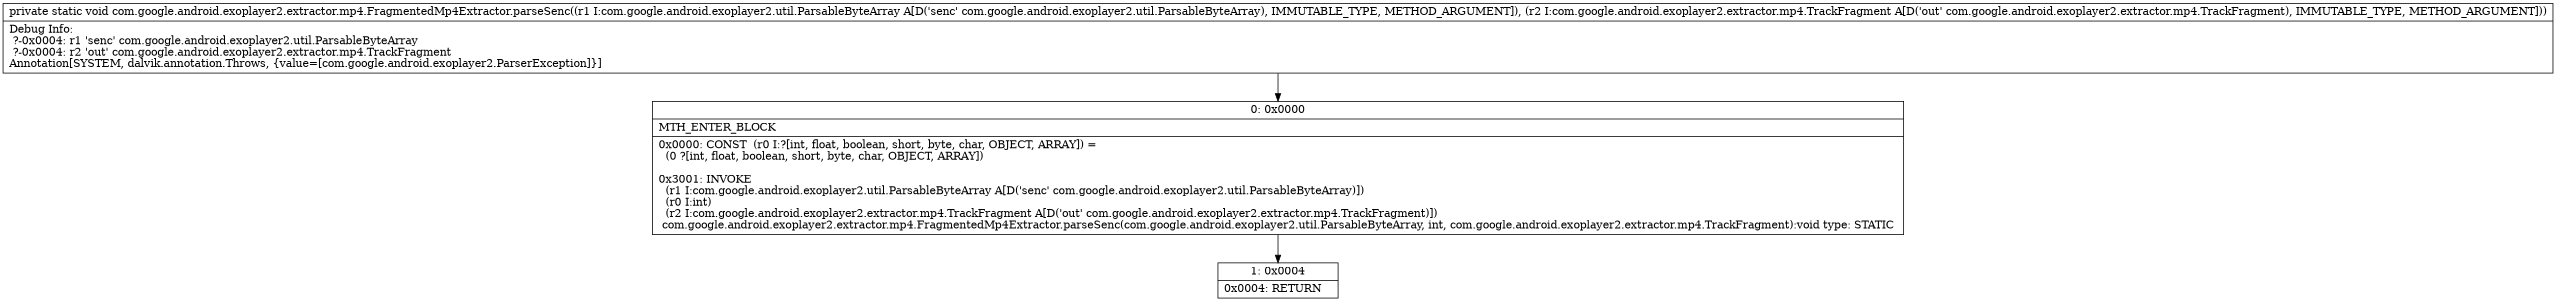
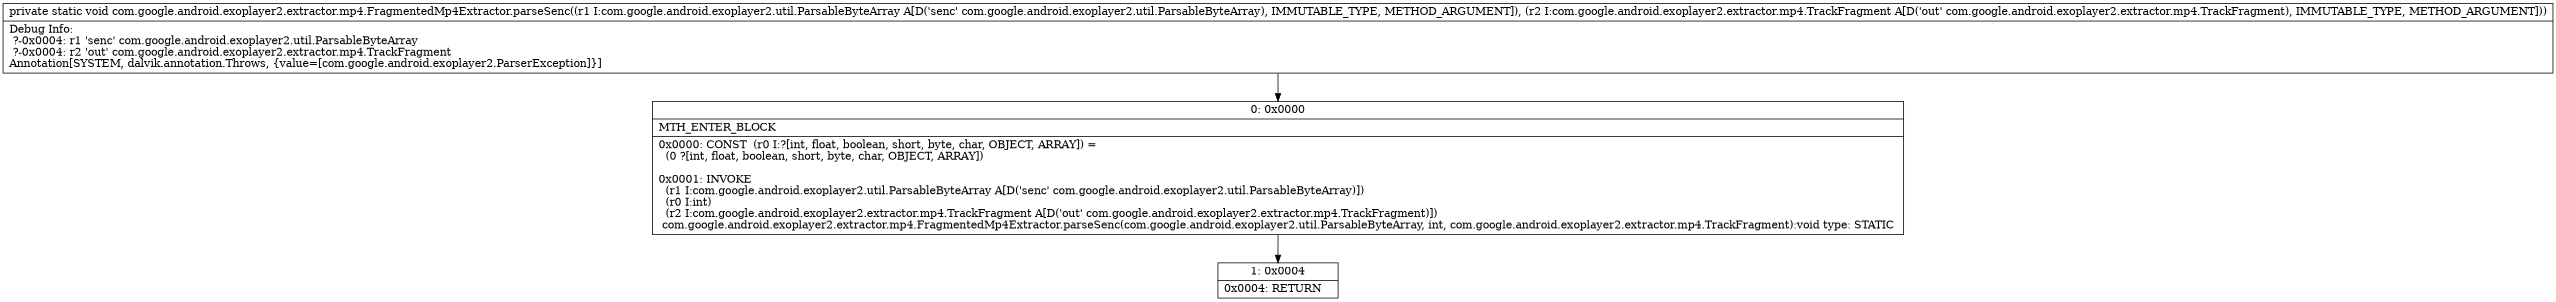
(709, 179) -> (709, 179)
